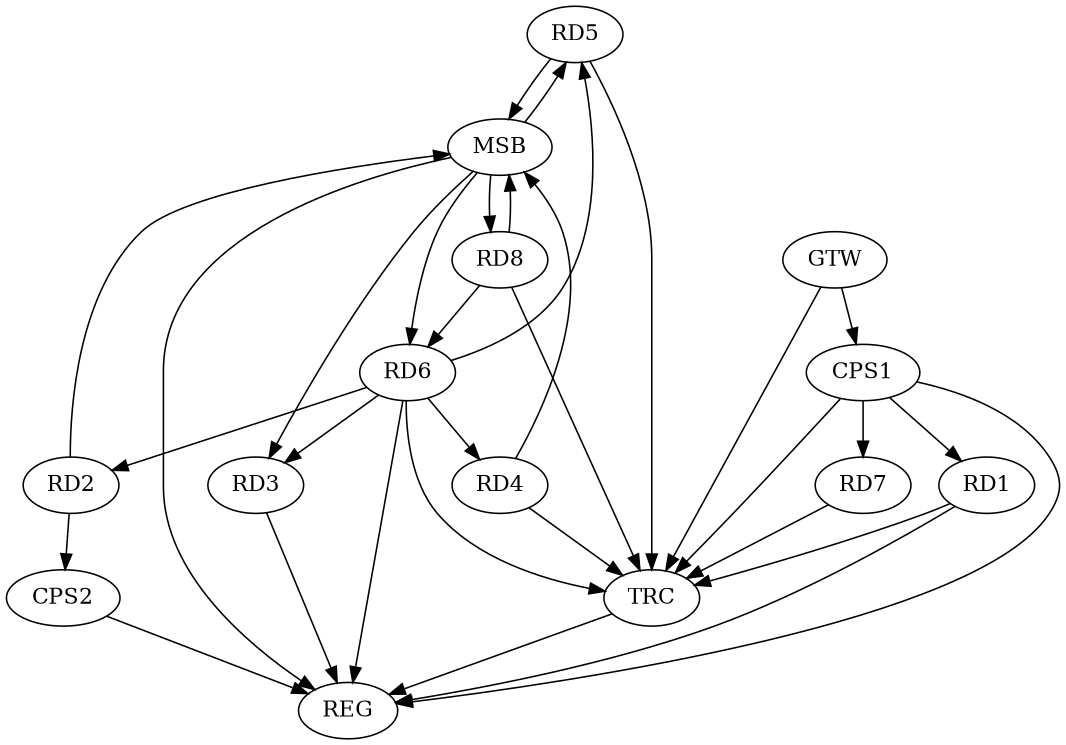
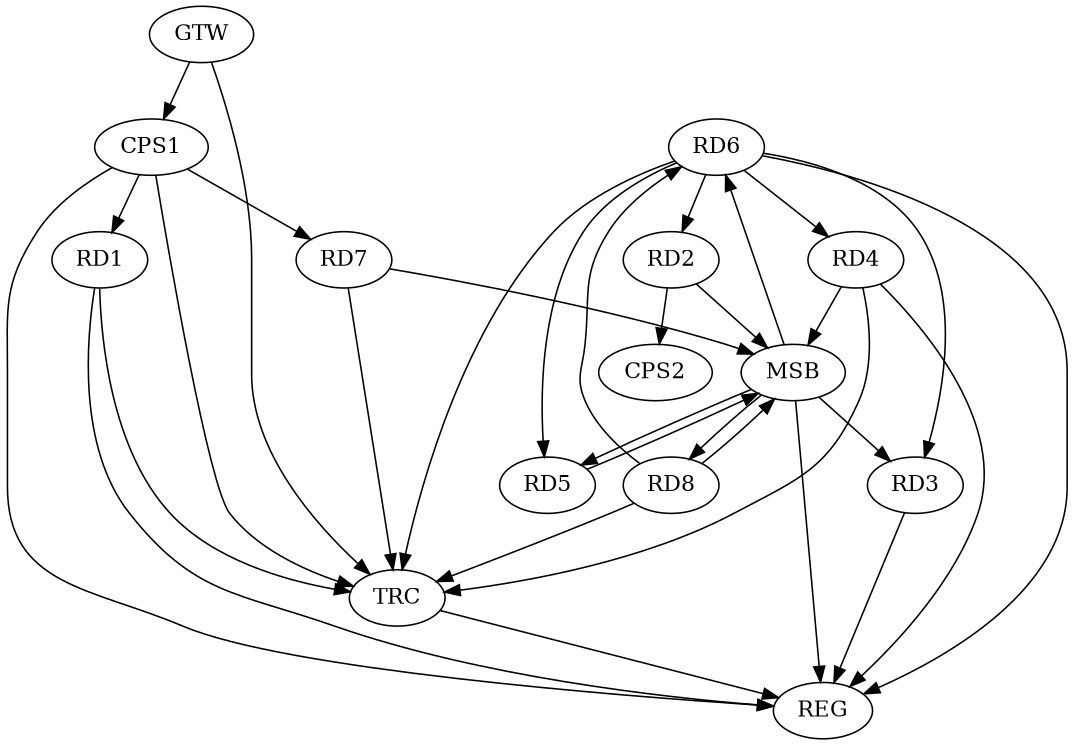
(652, 302) -> none
none -> (566, 303)
(200, 652) -> (983, 484)
